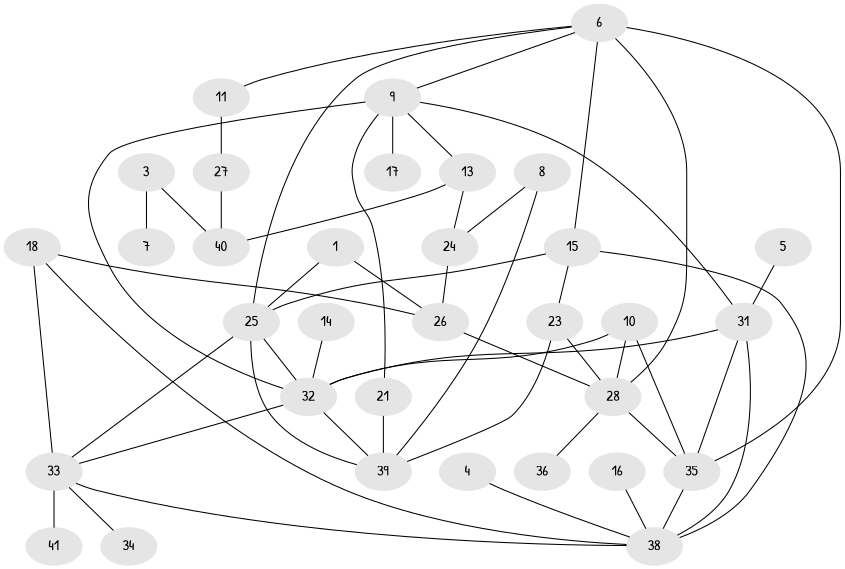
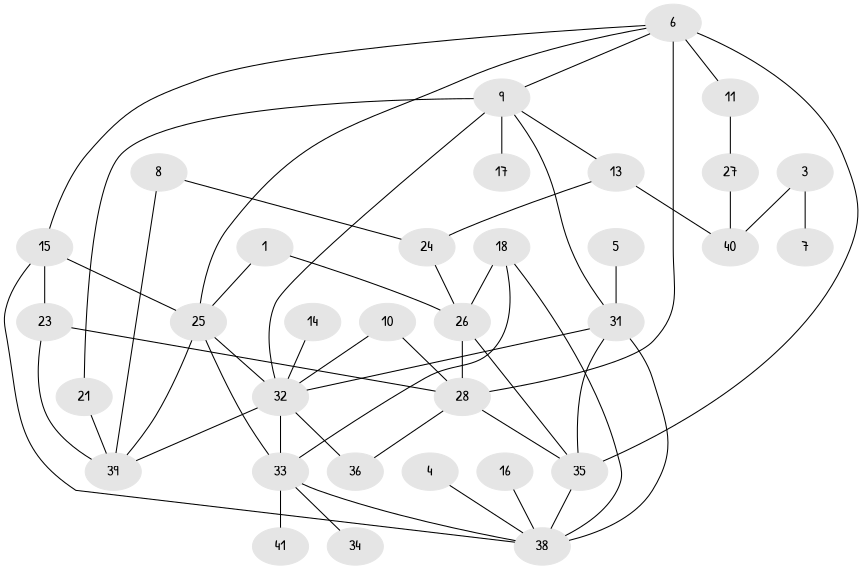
(661, 397) -> (521, 397)
none -> (318, 434)
